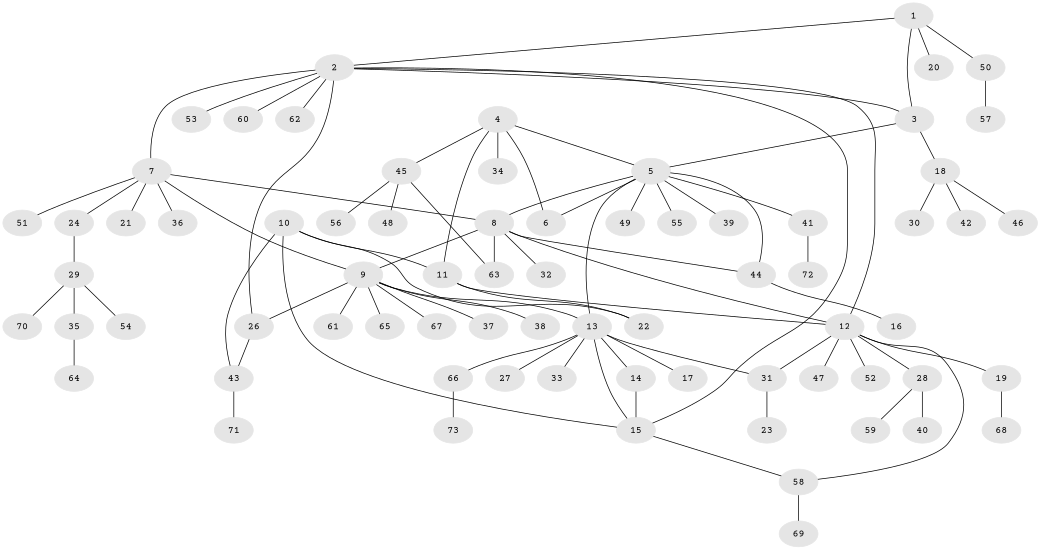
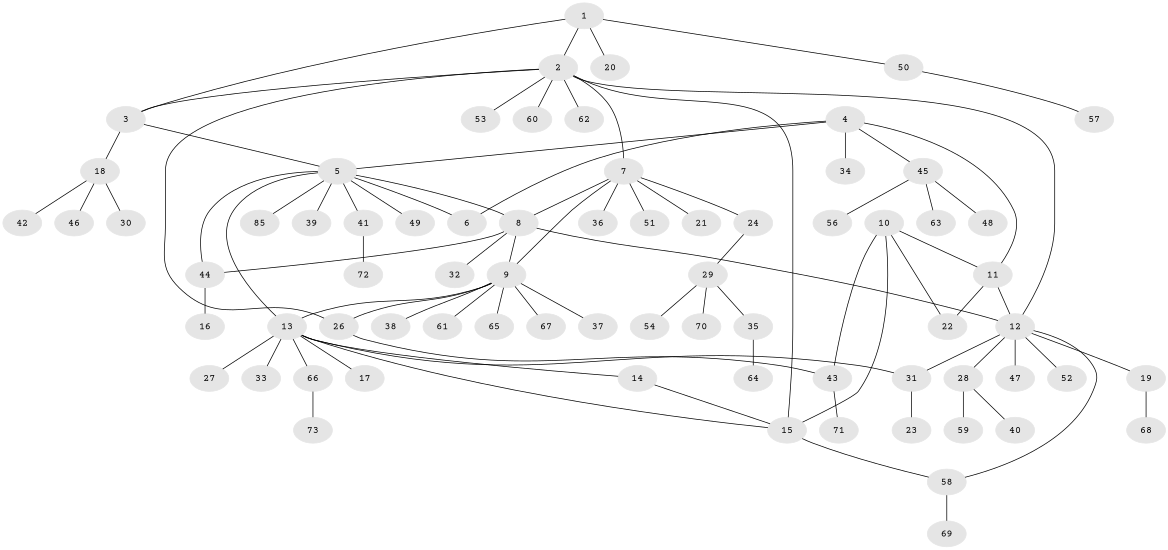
(677, 223) -> (260, 223)
(494, 249) -> none
